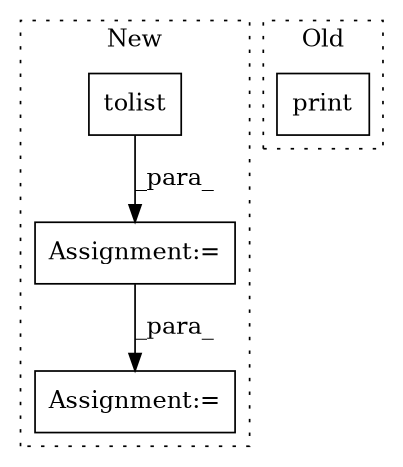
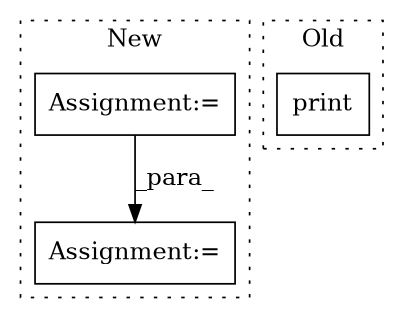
(135, 104) -> none
